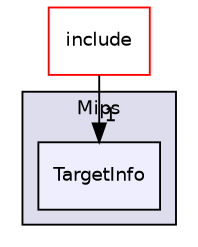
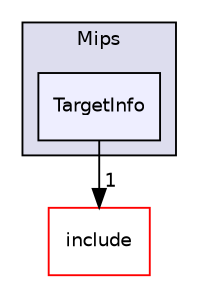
(99, 103) -> (99, 167)
